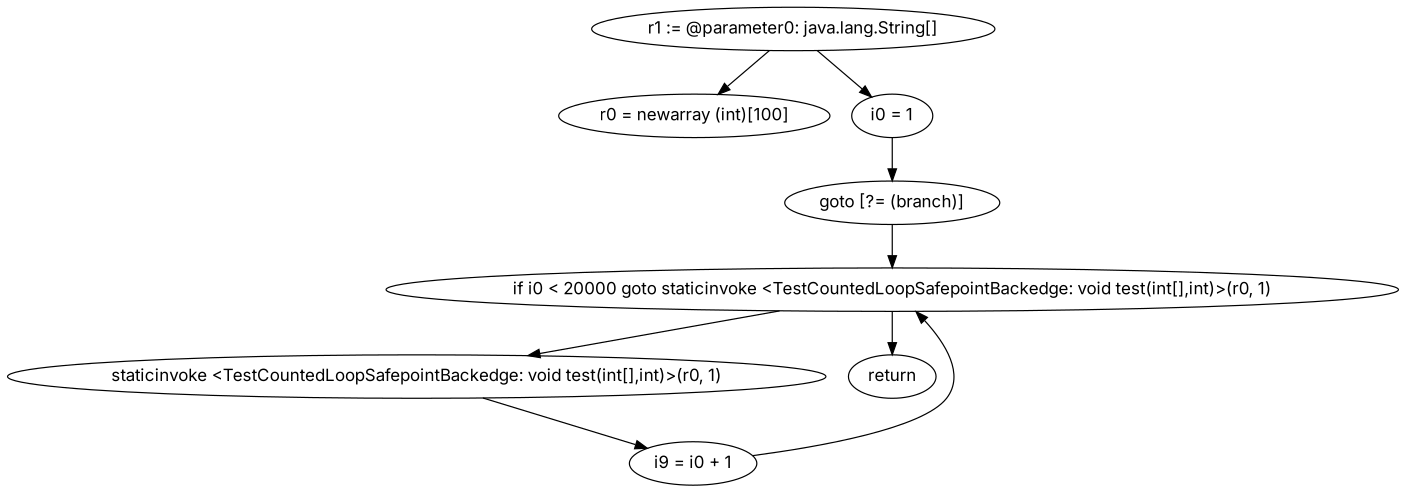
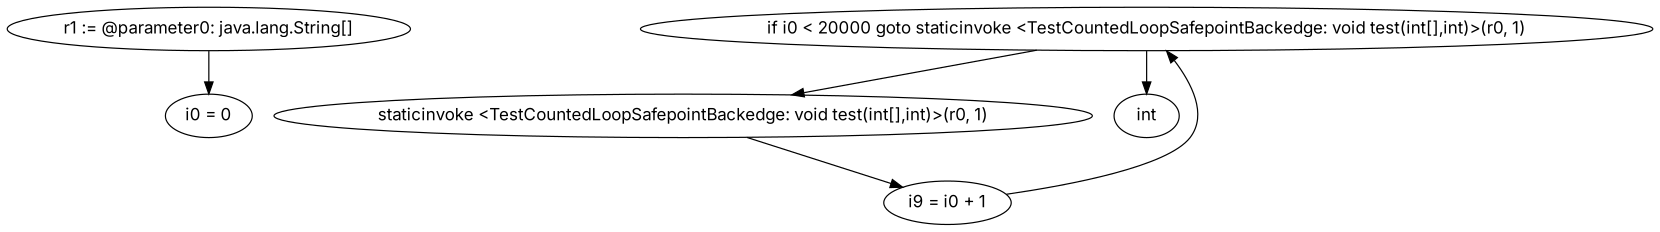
(694, 116) -> none
(892, 116) -> (209, 116)
(892, 203) -> none
(892, 377) -> (1147, 116)
